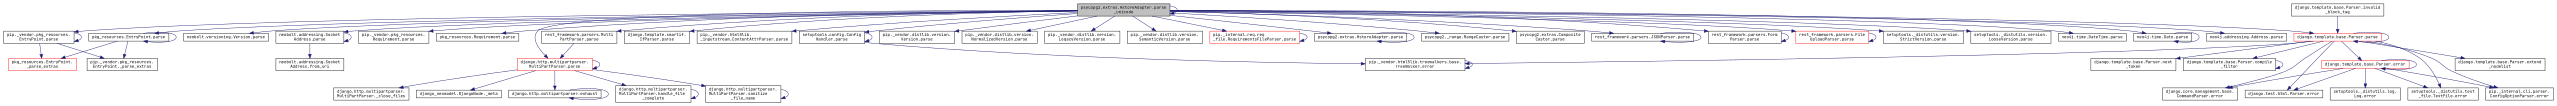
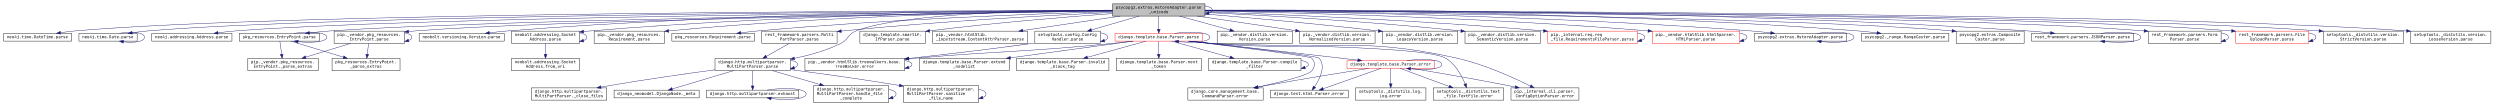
(2338, 23) -> (1117, 49)
none -> (1696, 37)
(43, 65) -> (366, 65)
(555, 65) -> (753, 65)
